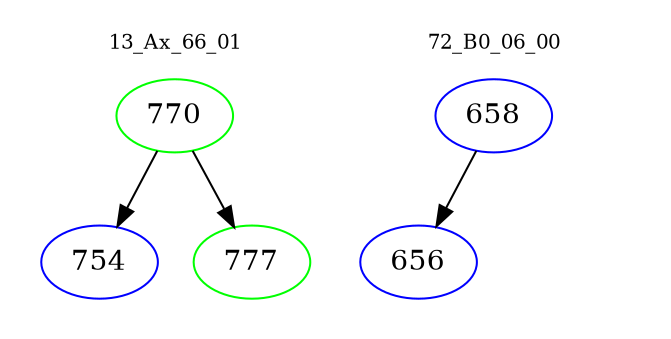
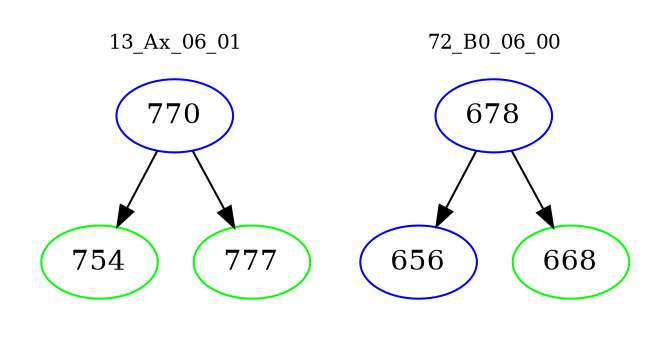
(176, 44) -> (176, 44)
(175, 116) -> (175, 116)
(494, 116) -> (494, 116)
(100, 262) -> (100, 262)
none -> (571, 262)
